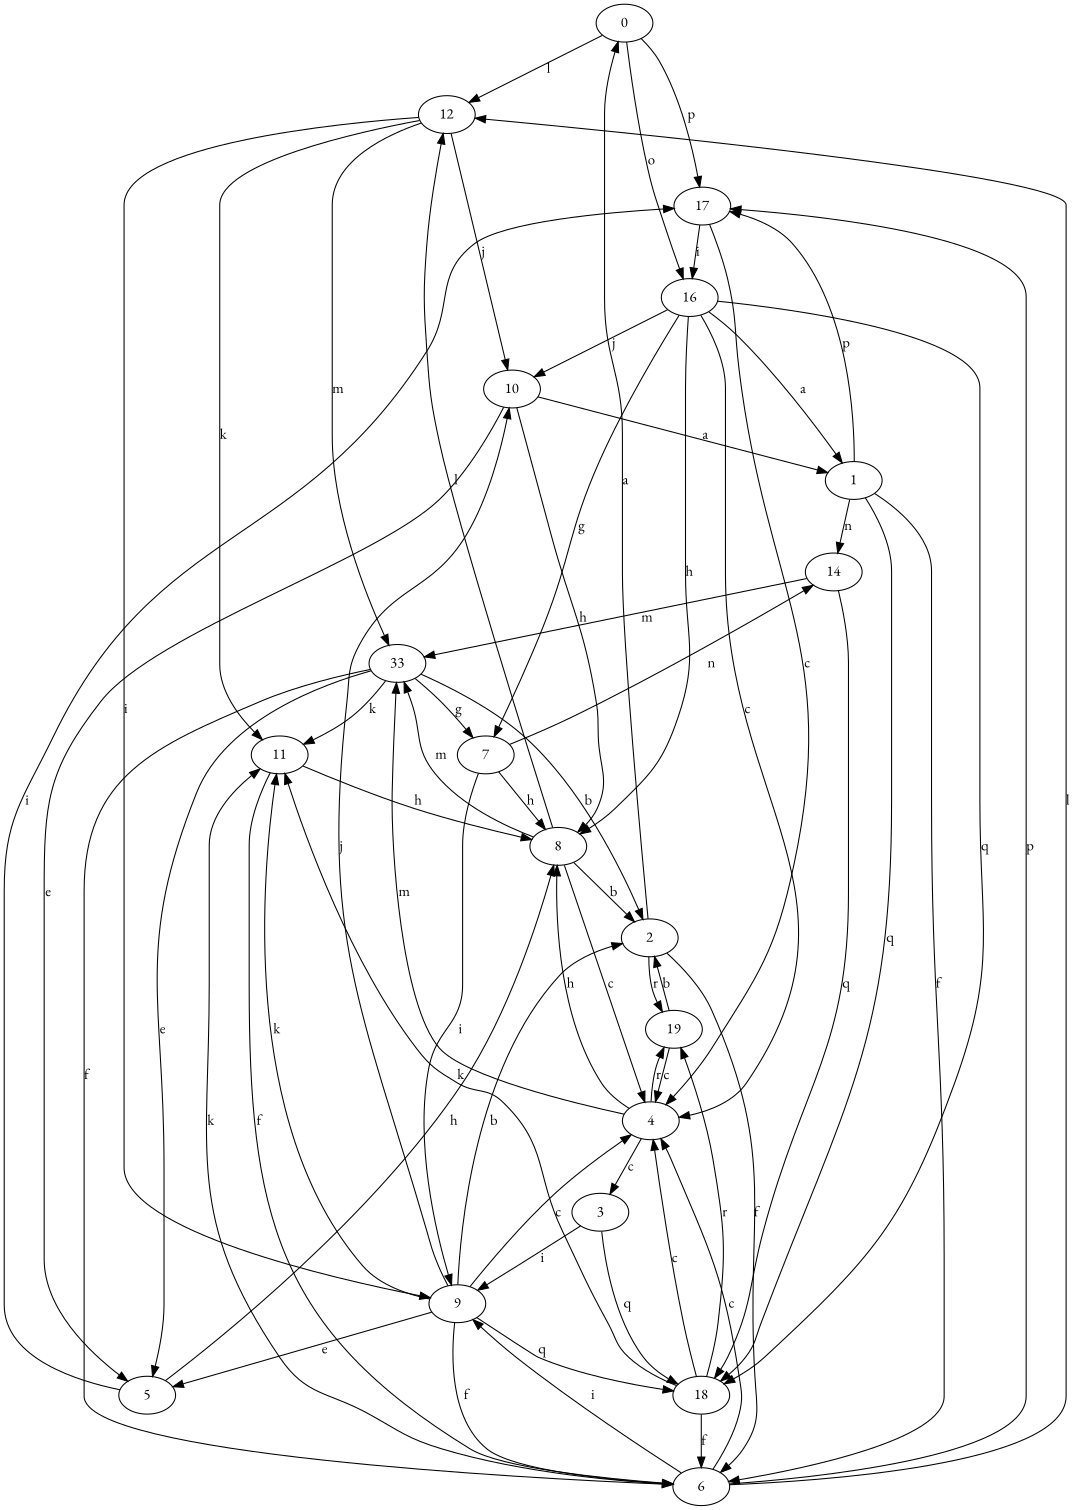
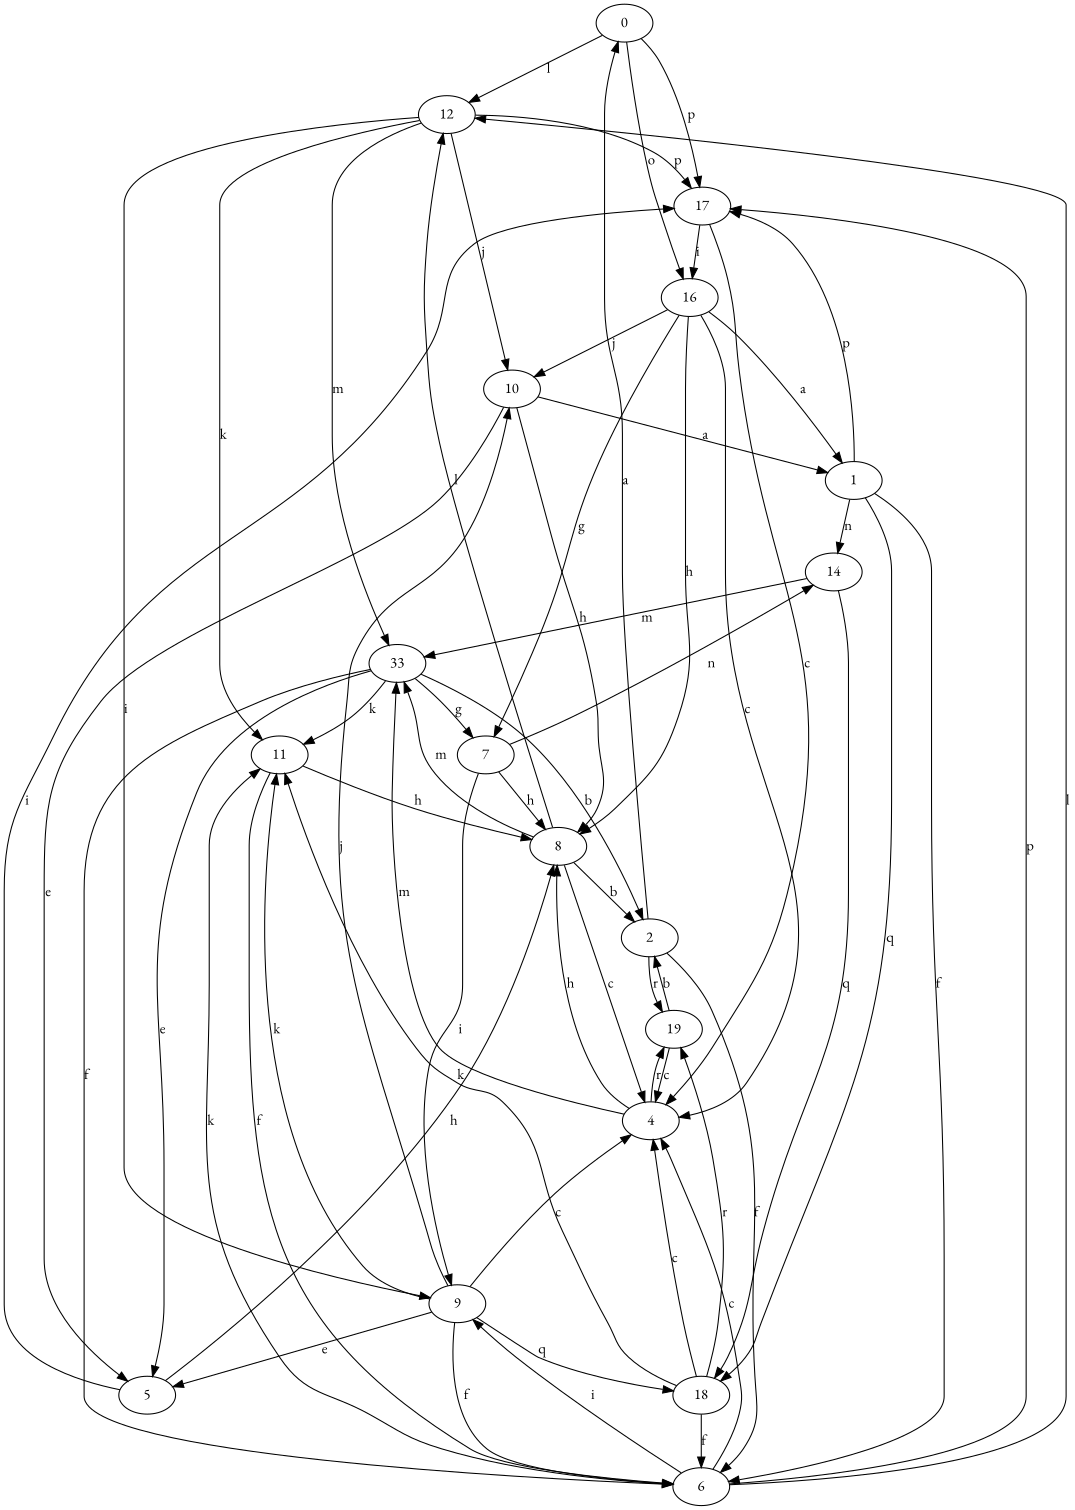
none -> (625, 139)
(980, 782) -> none
(490, 1102) -> none
(600, 1212) -> none
